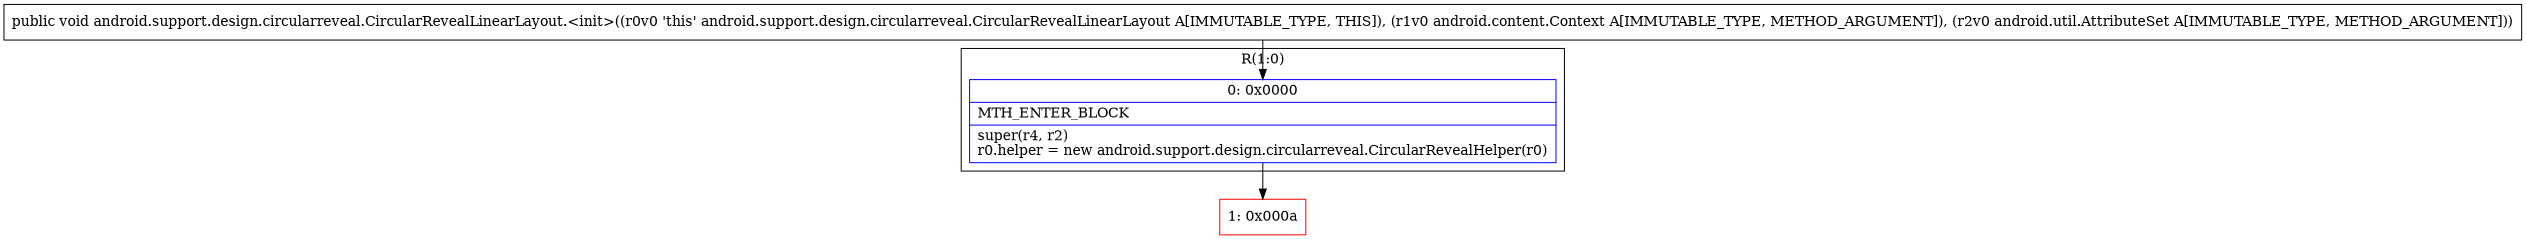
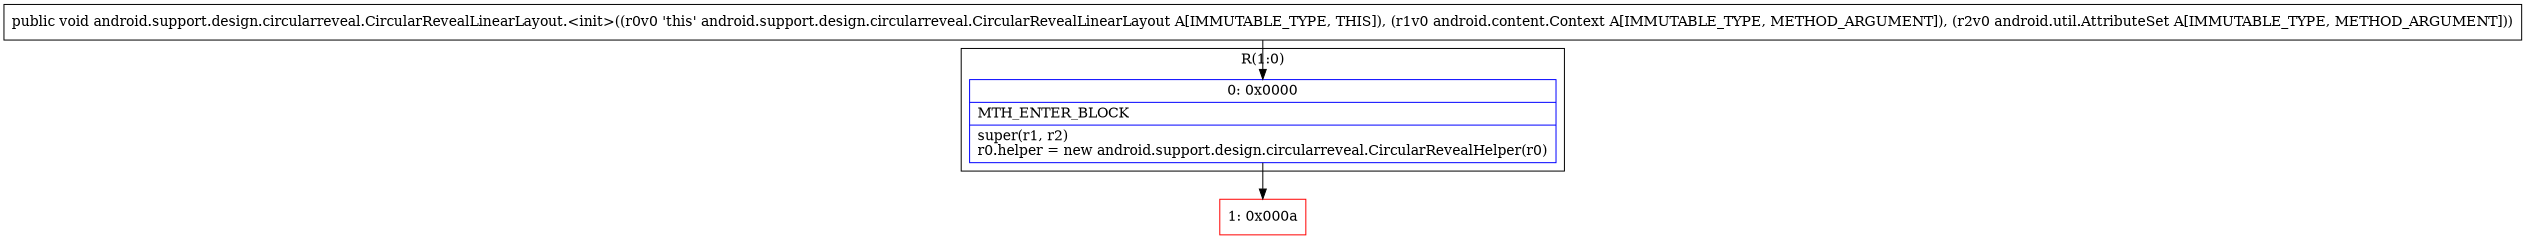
(1023, 136) -> (1023, 136)
